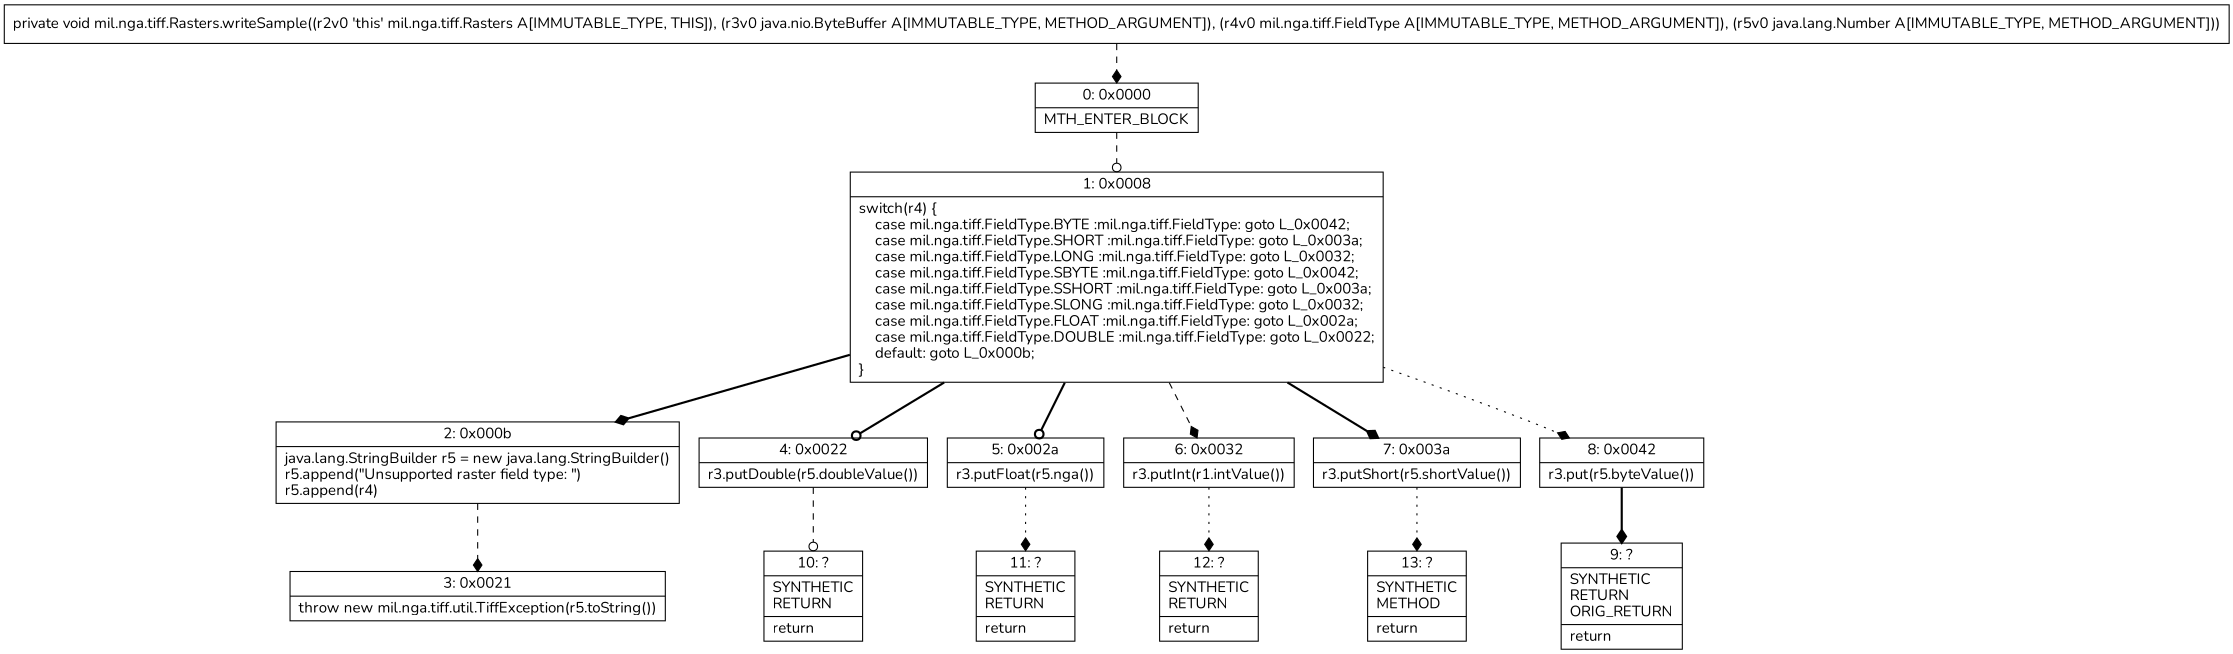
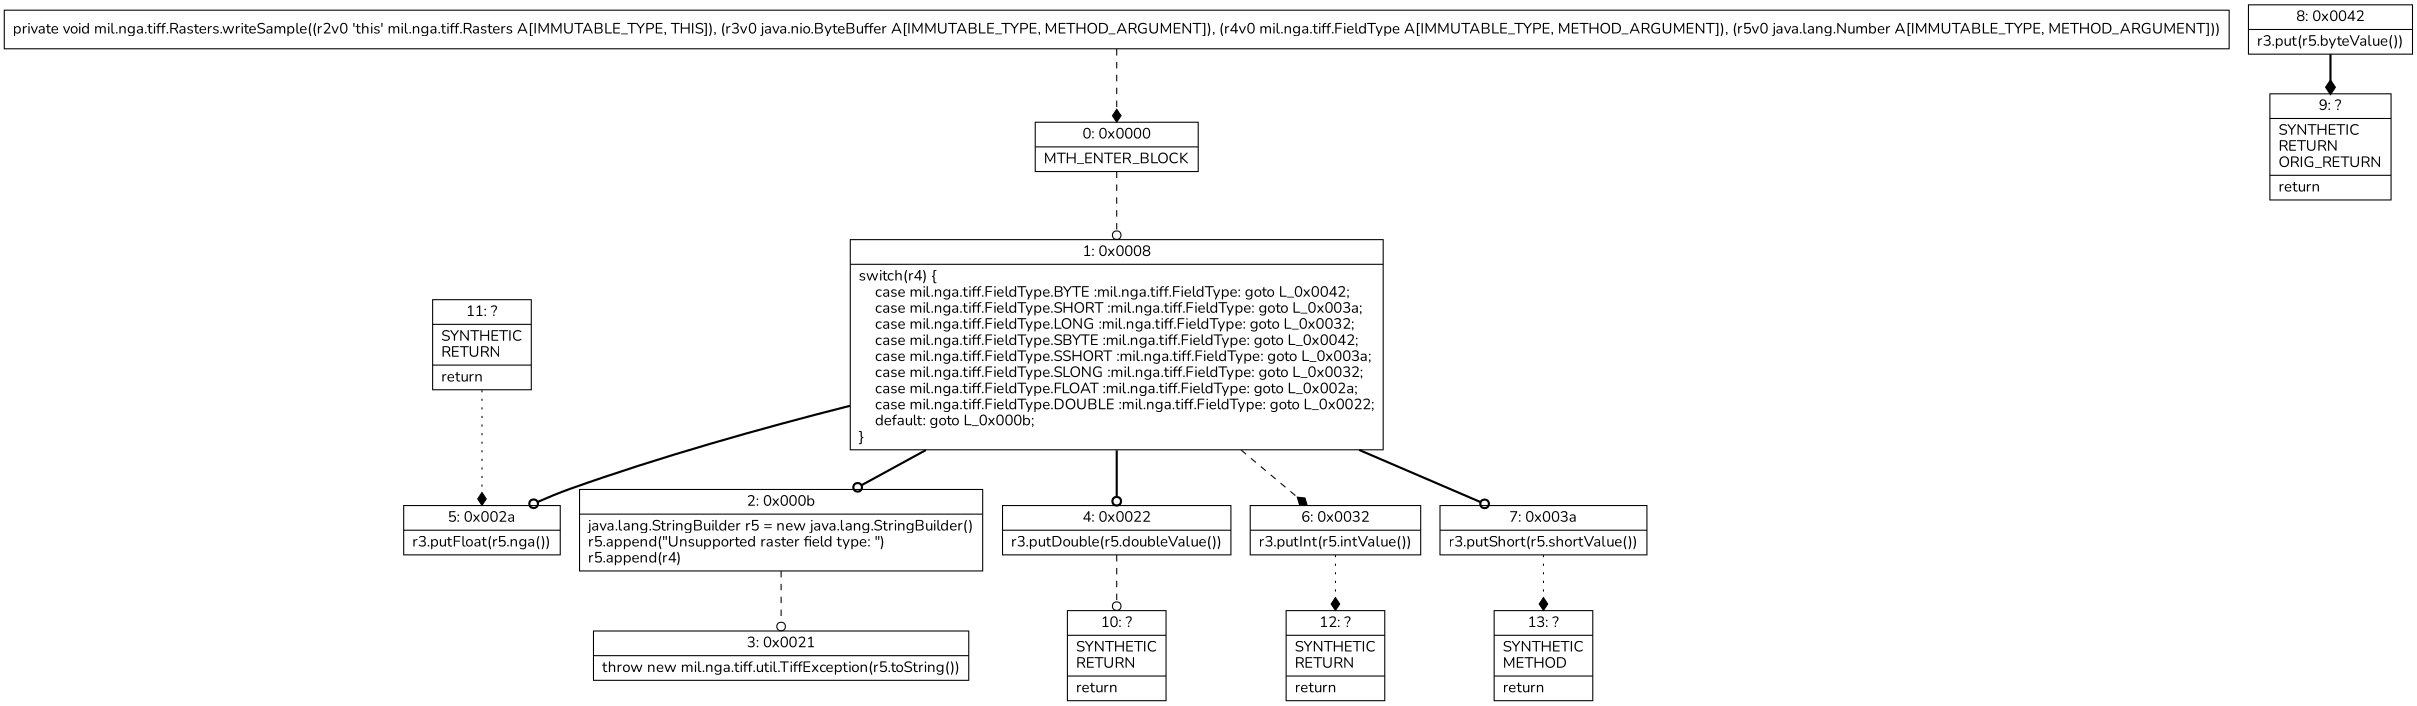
(739, 387) -> (894, 468)
(1471, 399) -> none
(1327, 407) -> (1420, 476)
(1209, 474) -> (1335, 542)
(1026, 513) -> (482, 441)
(478, 531) -> (781, 596)
